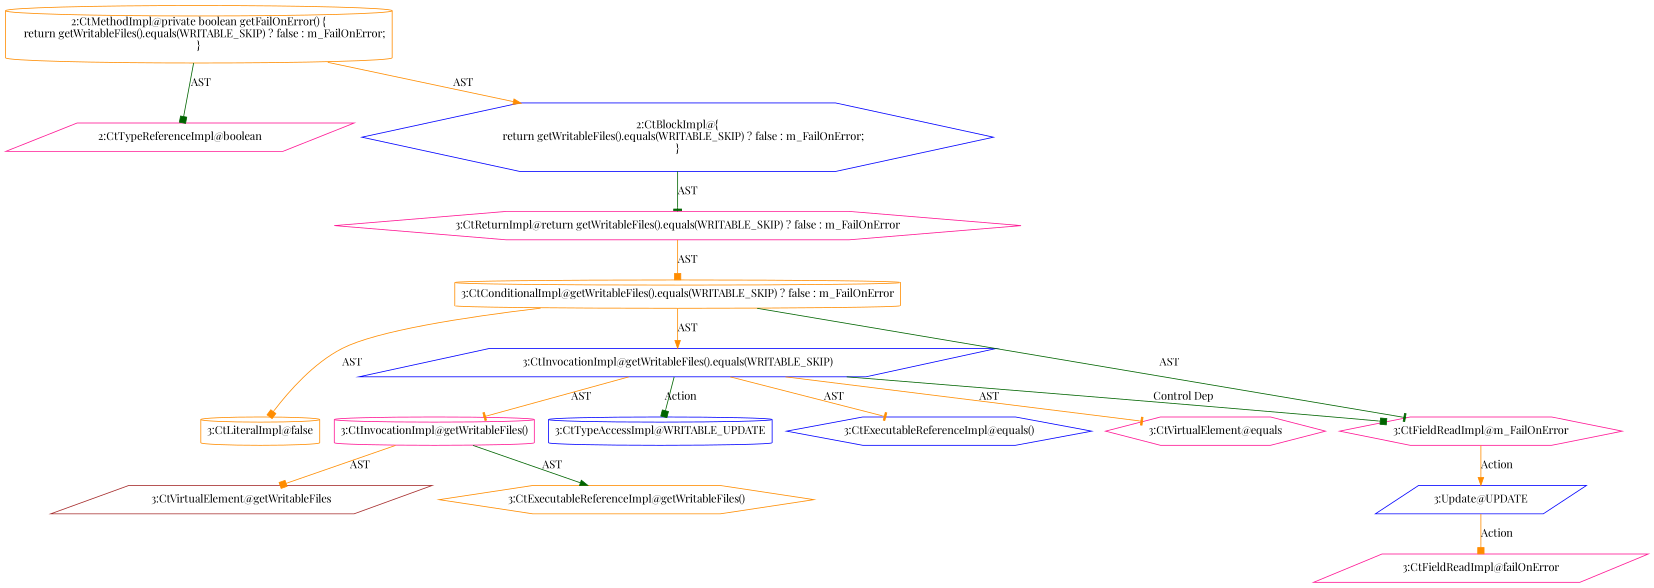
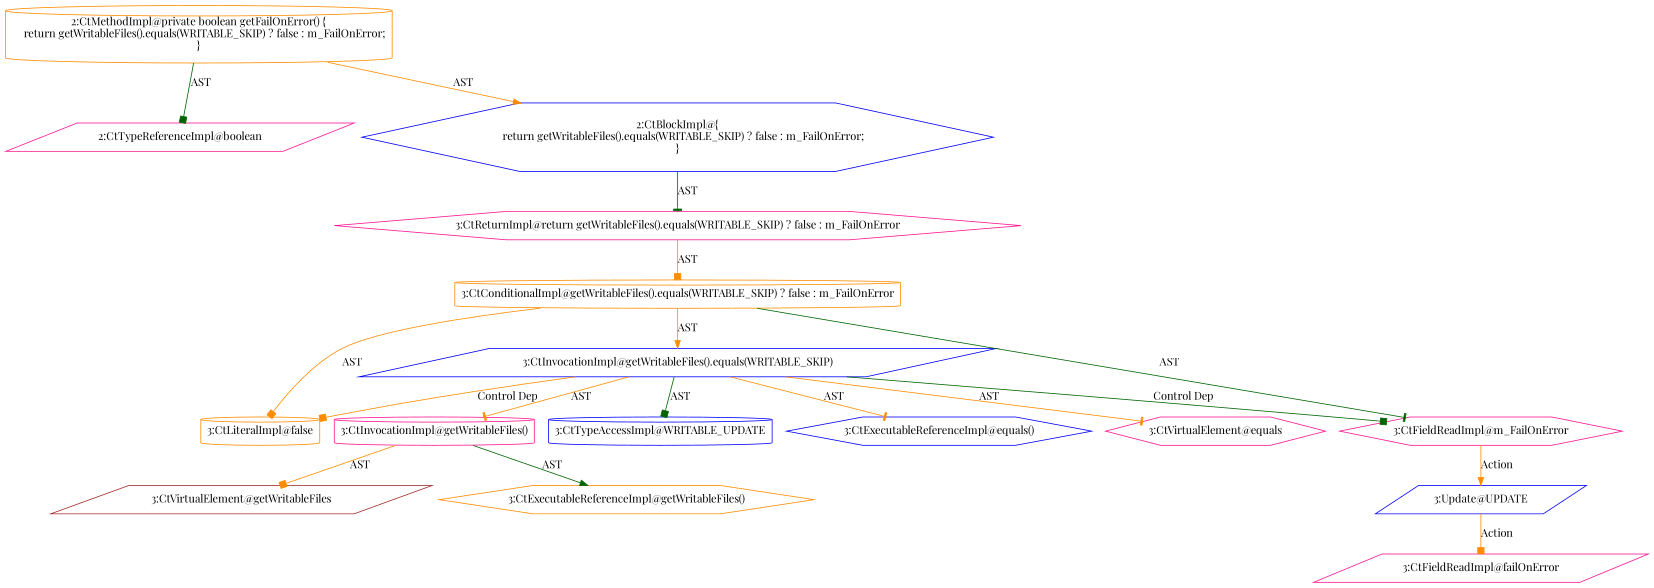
none -> (451, 395)
(681, 397) -> (681, 397)
